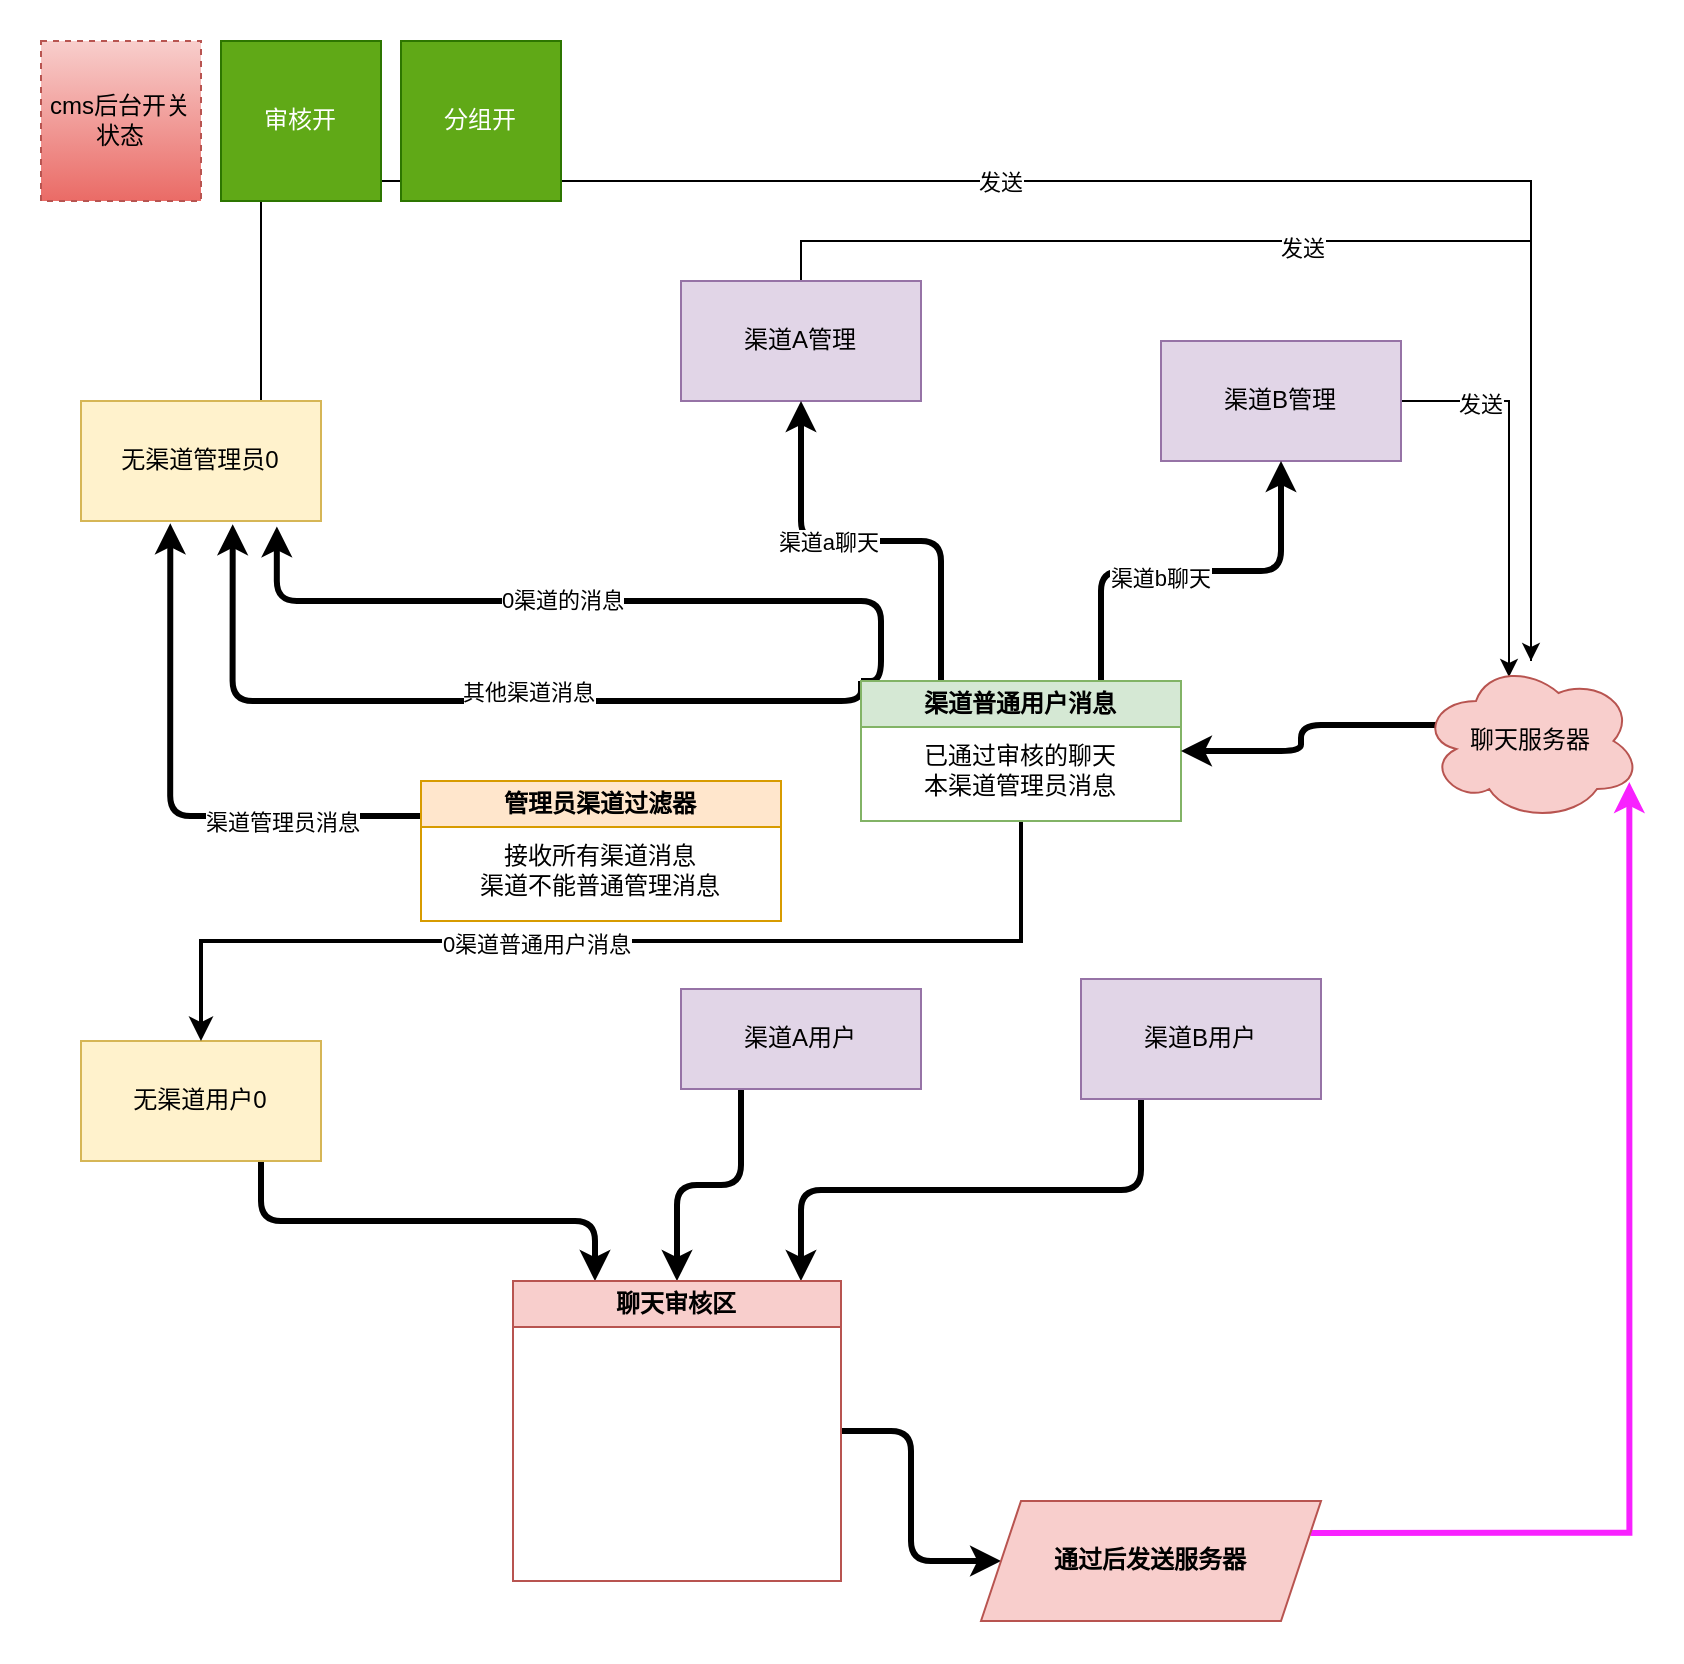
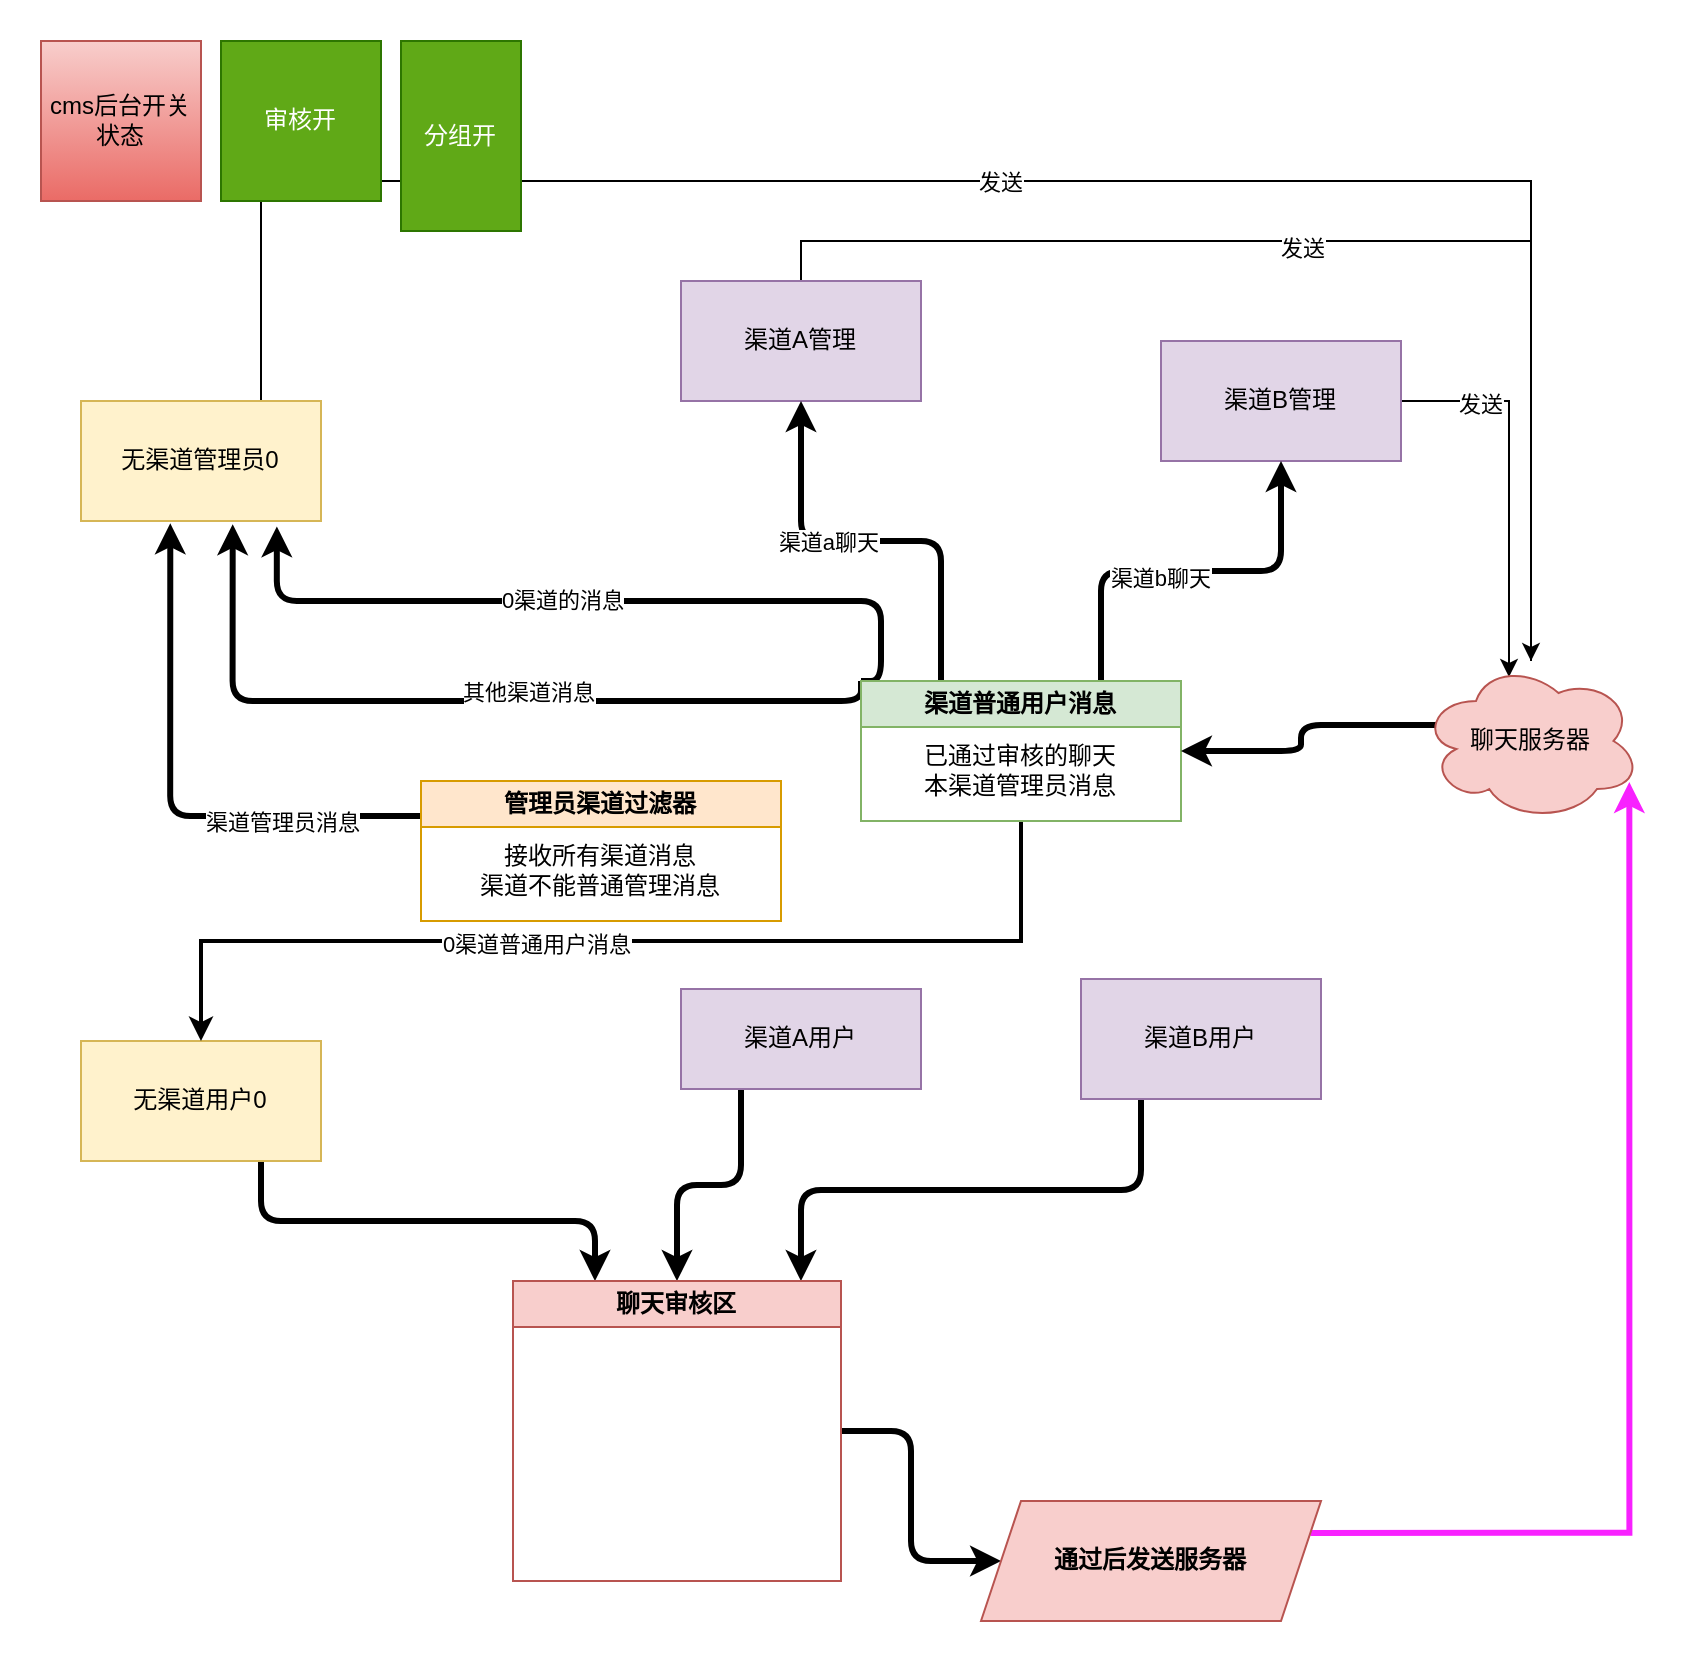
(121, 121) -> (121, 121)
(481, 121) -> (461, 136)
